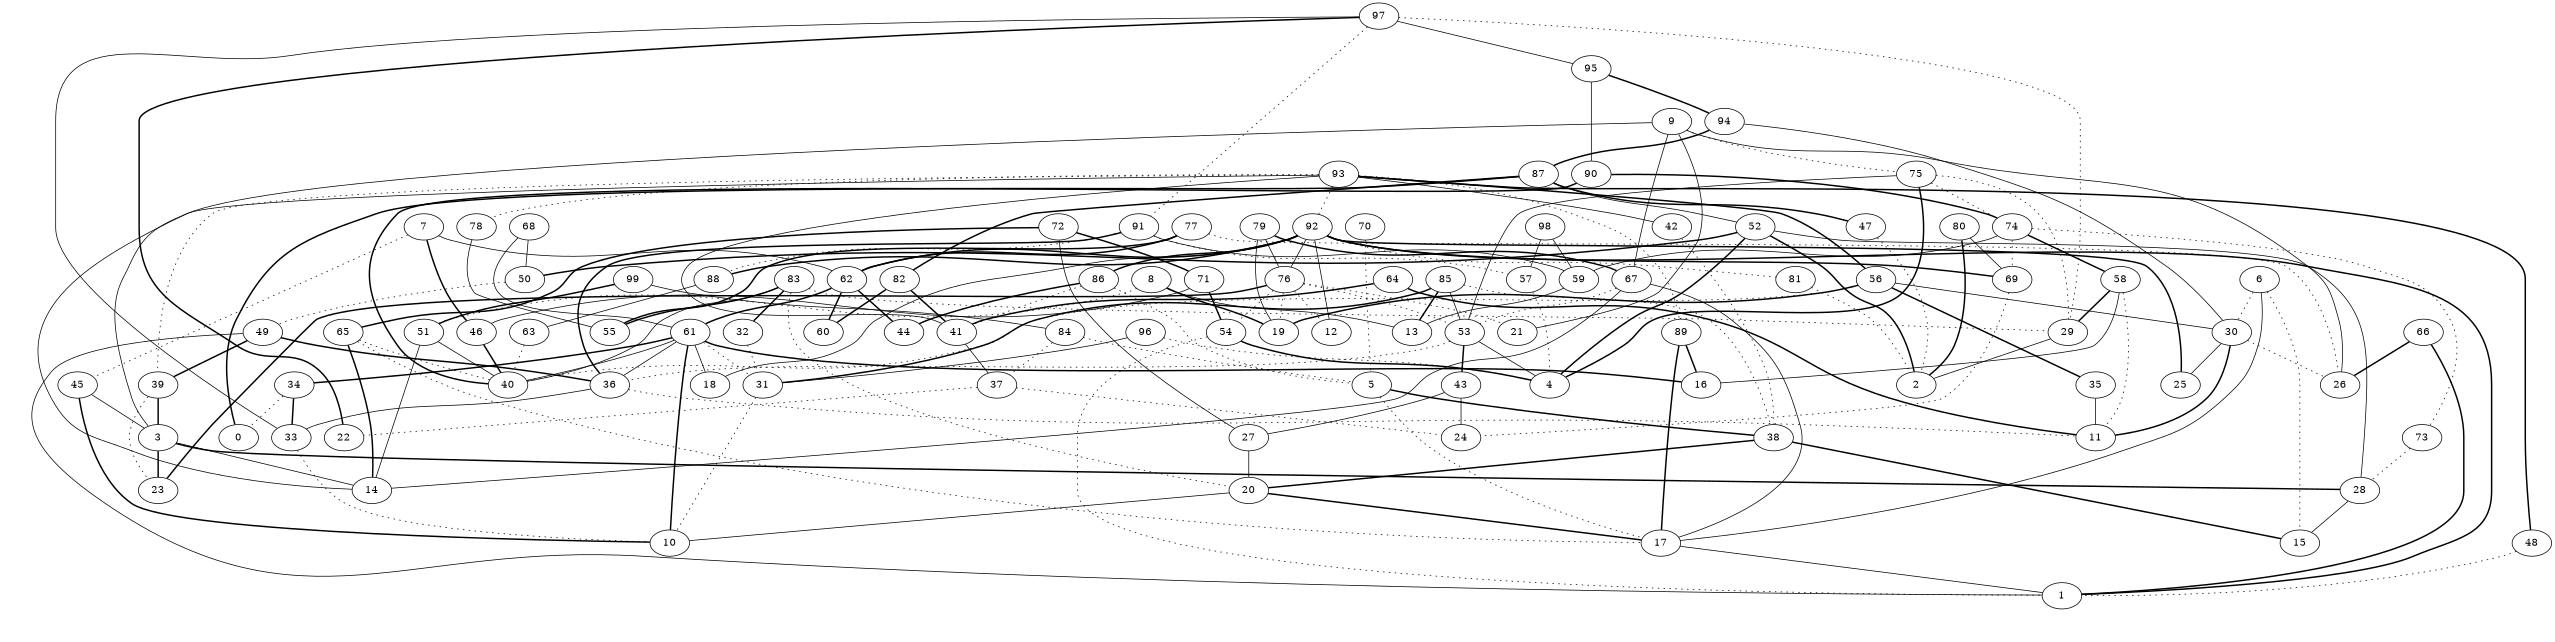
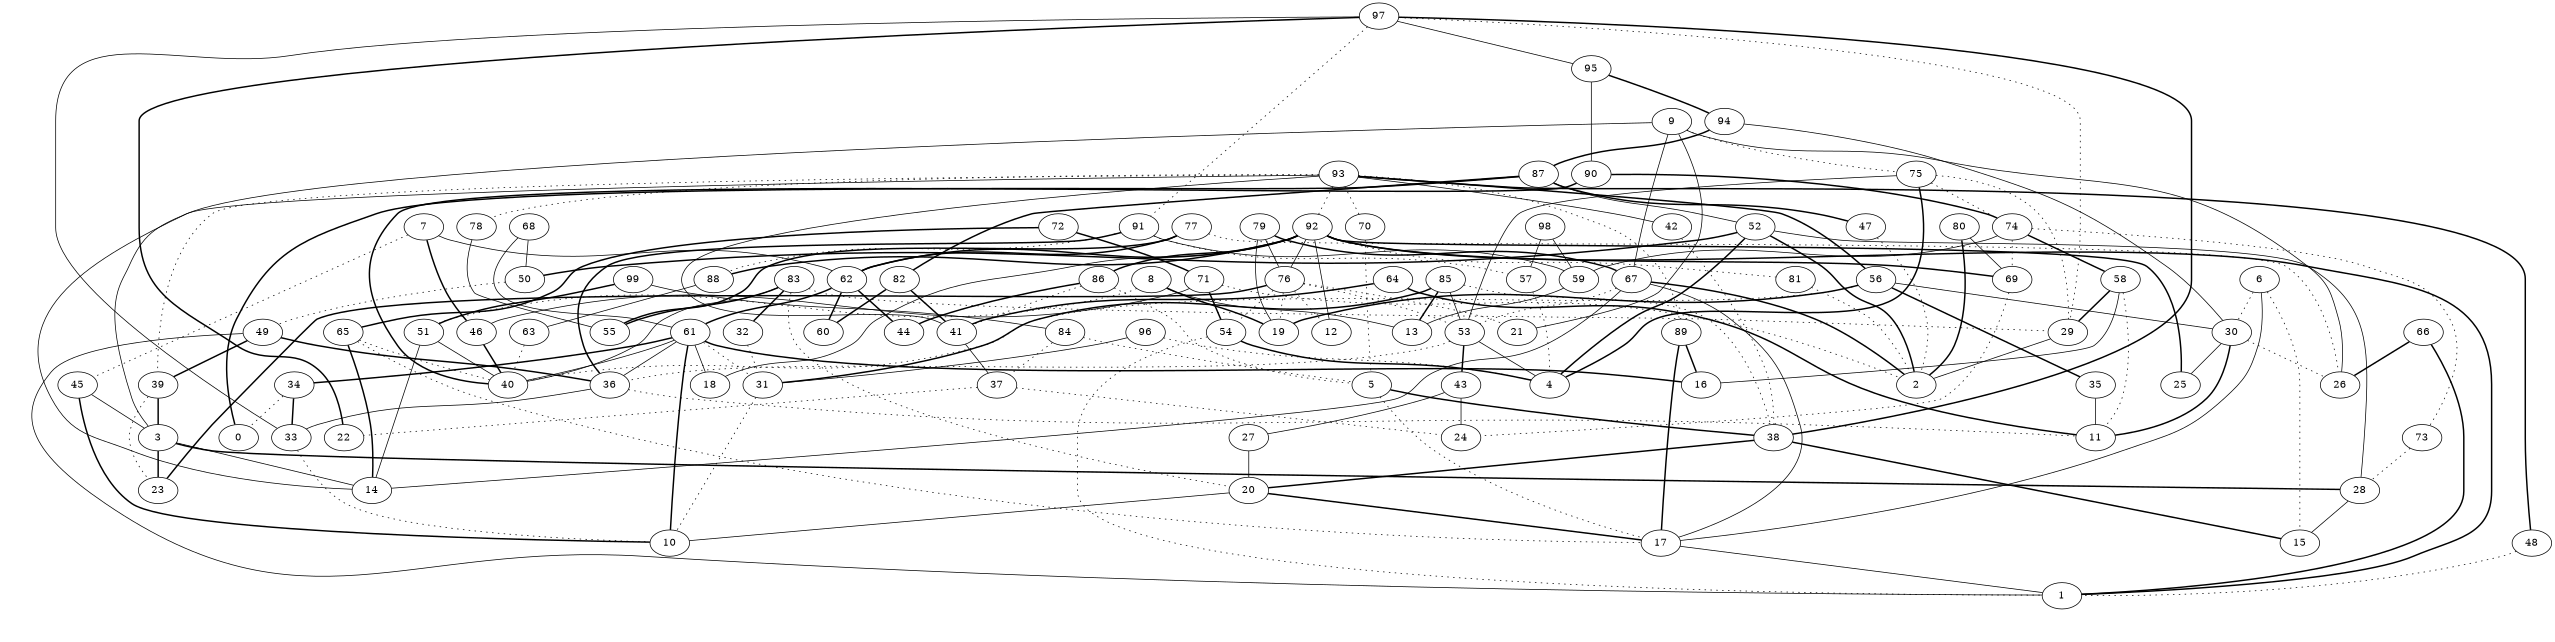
none -> (2101, 75)
none -> (1352, 201)
none -> (1565, 303)
none -> (1779, 307)
(1131, 355) -> none
